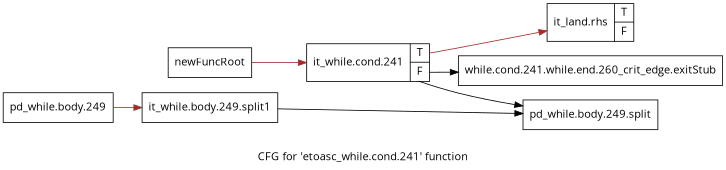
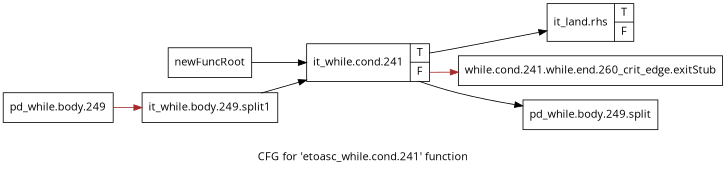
(484, 43) -> (484, 43)
(275, 63) -> (275, 63)
(440, 72) -> (440, 72)
(396, 111) -> (280, 88)
